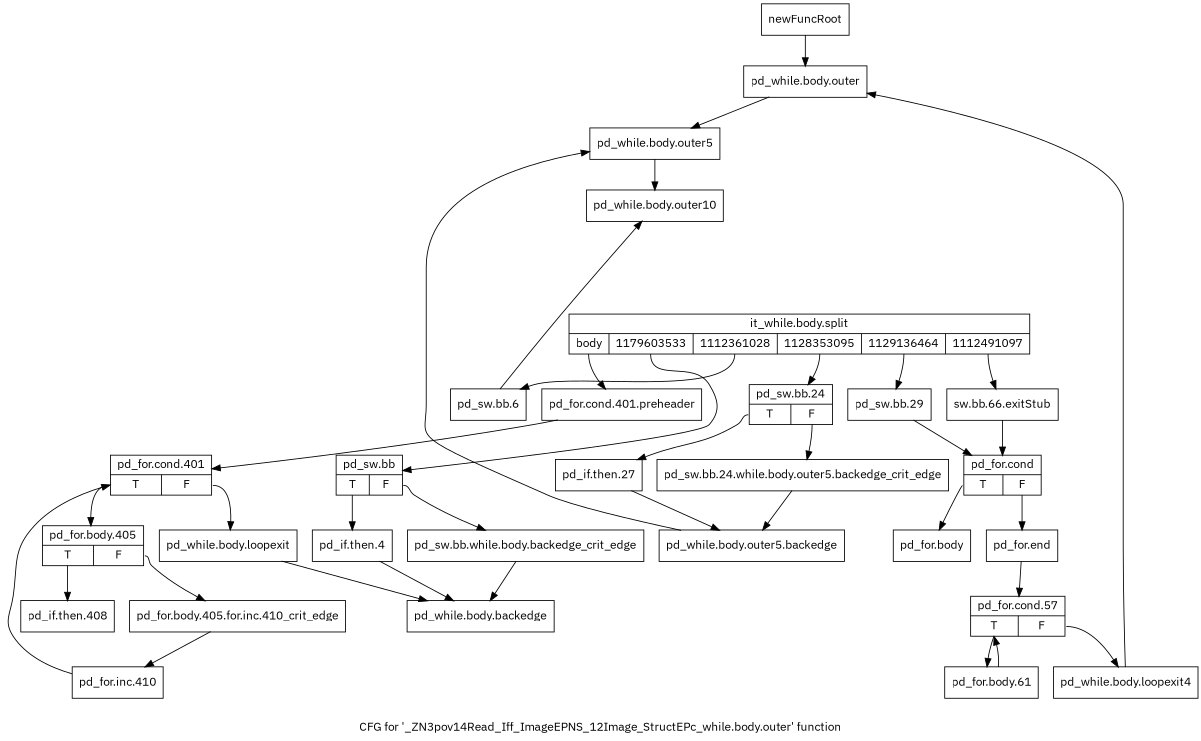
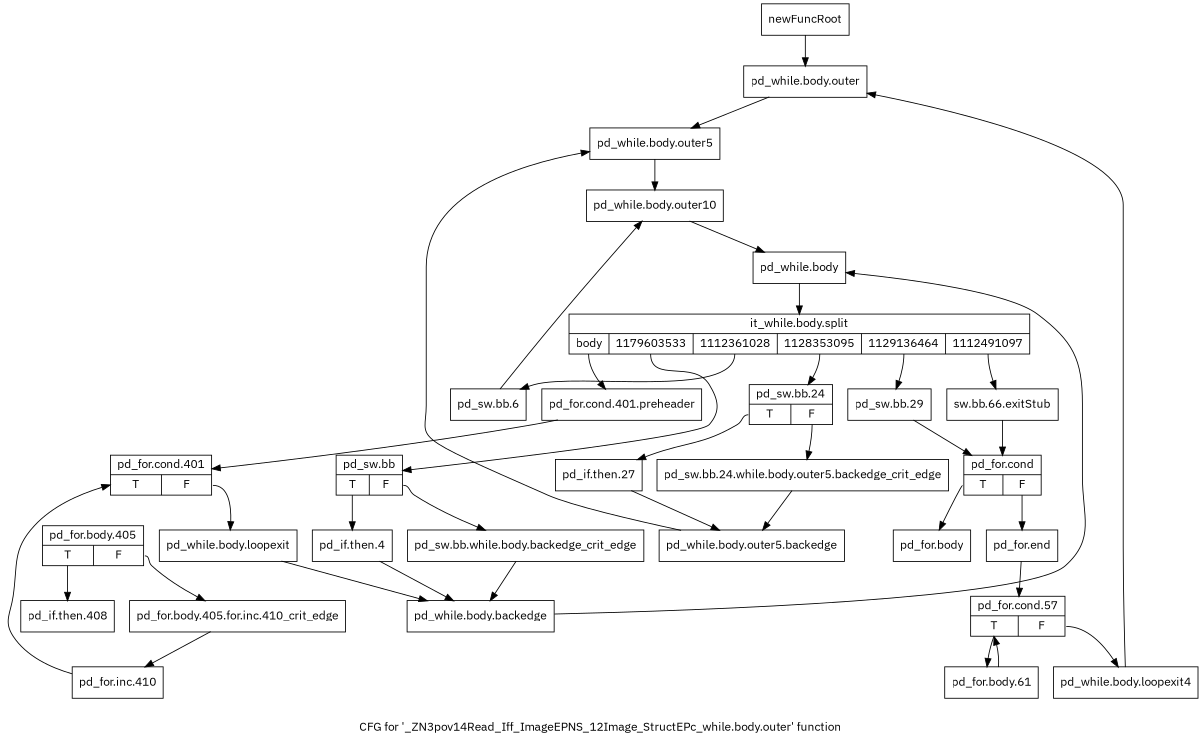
none -> (799, 268)
(94, 497) -> none
